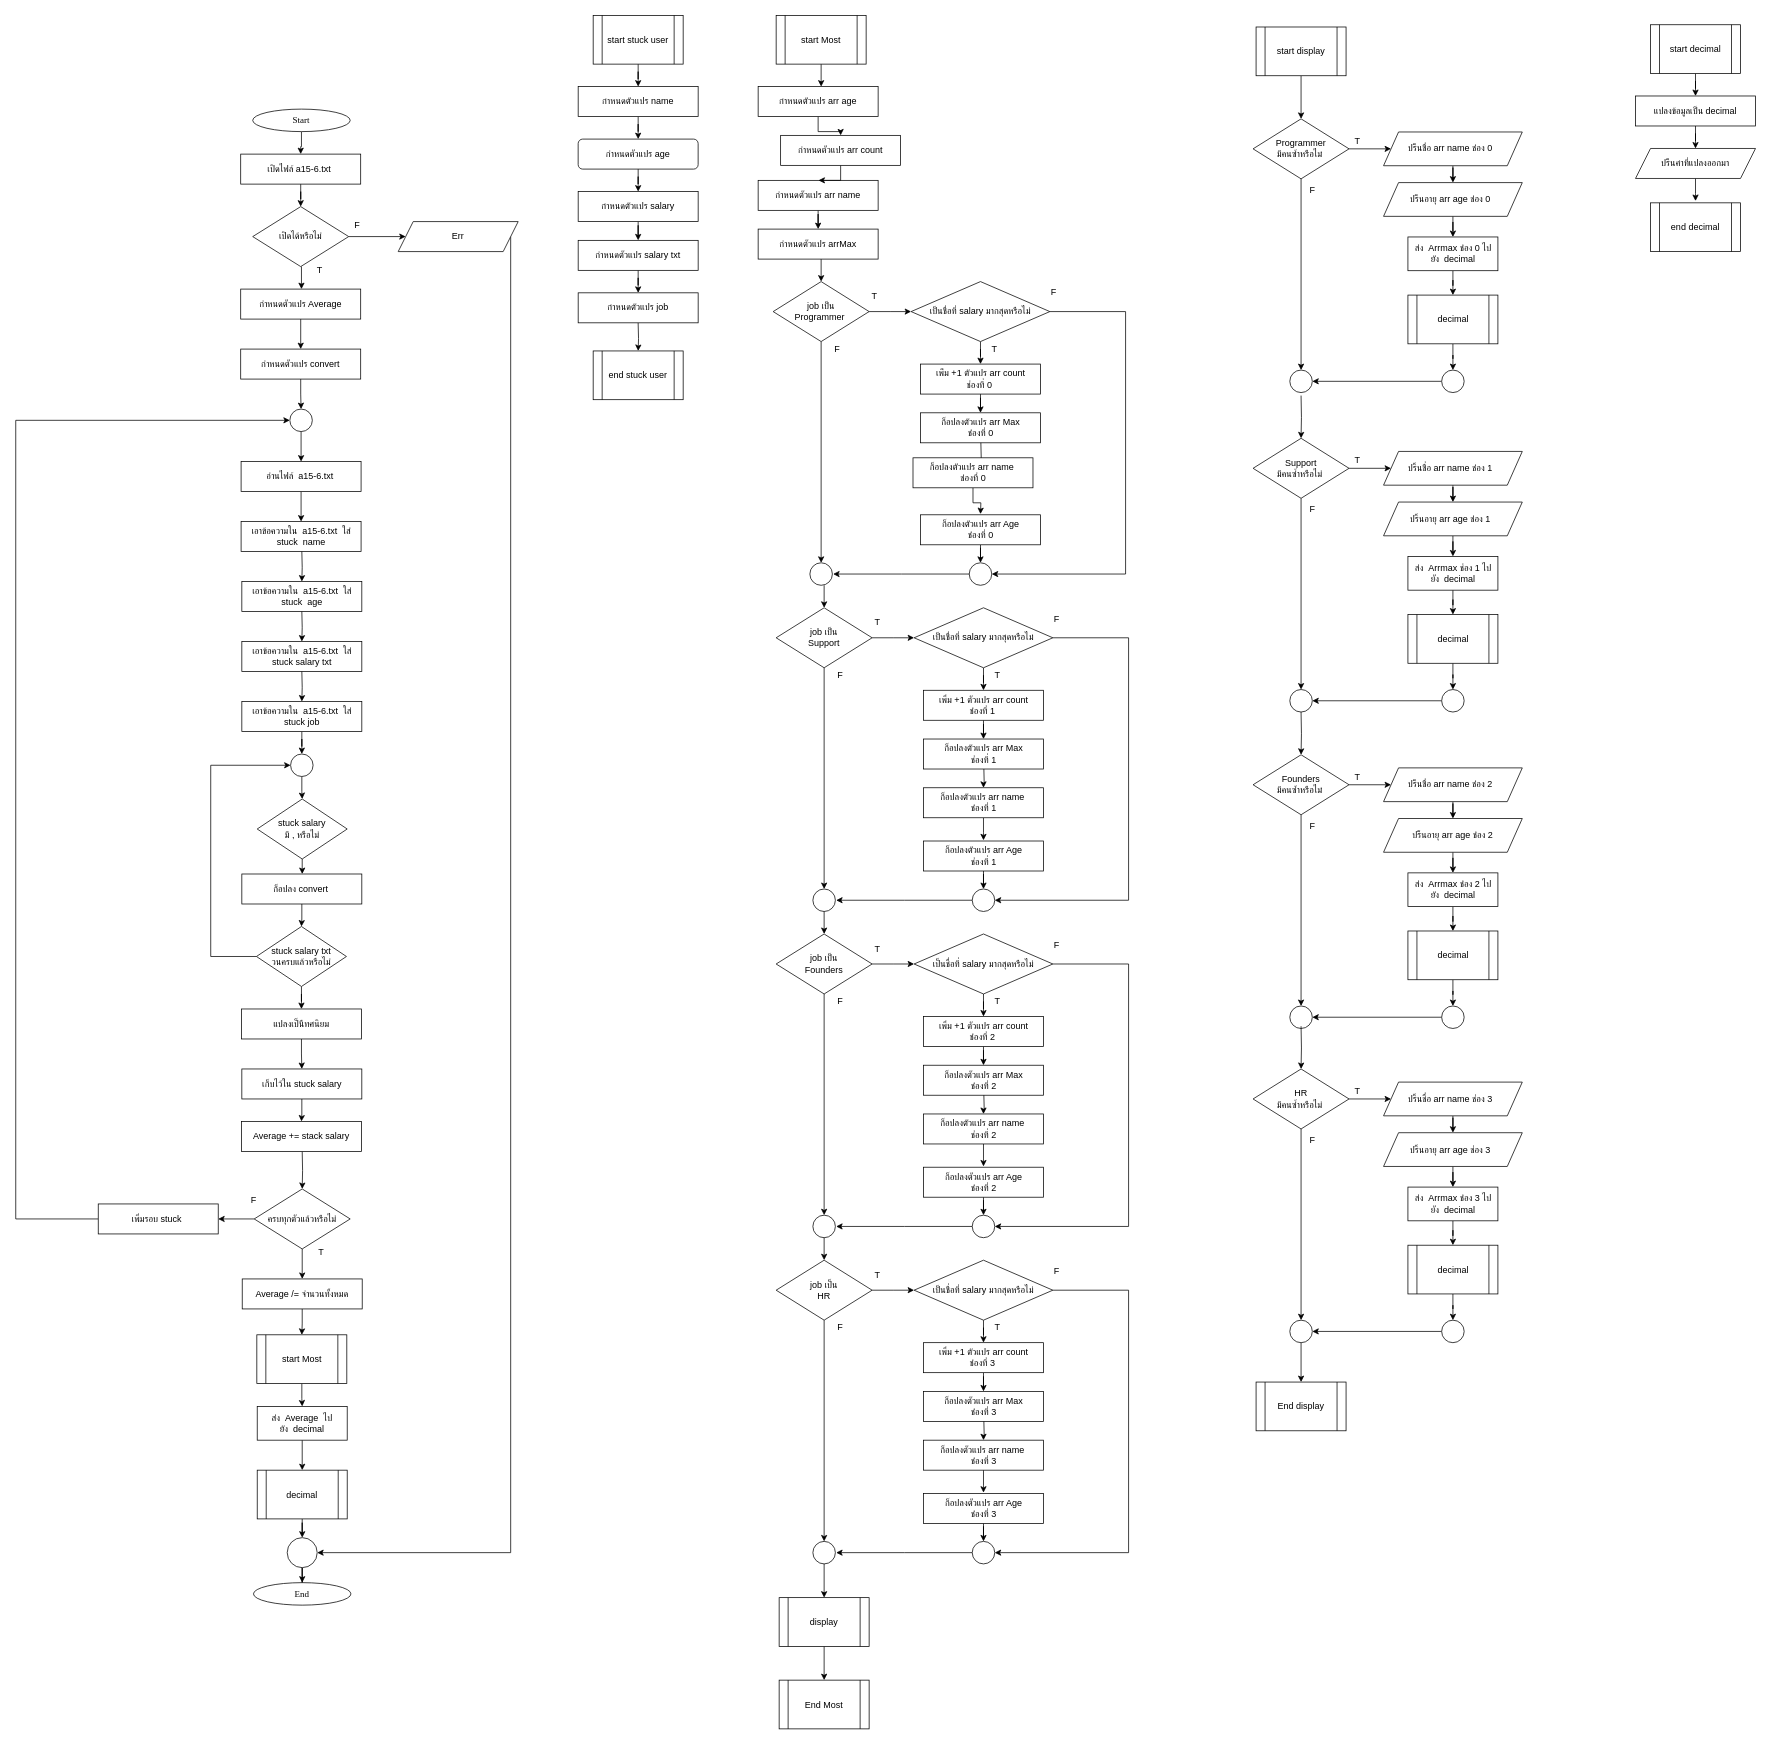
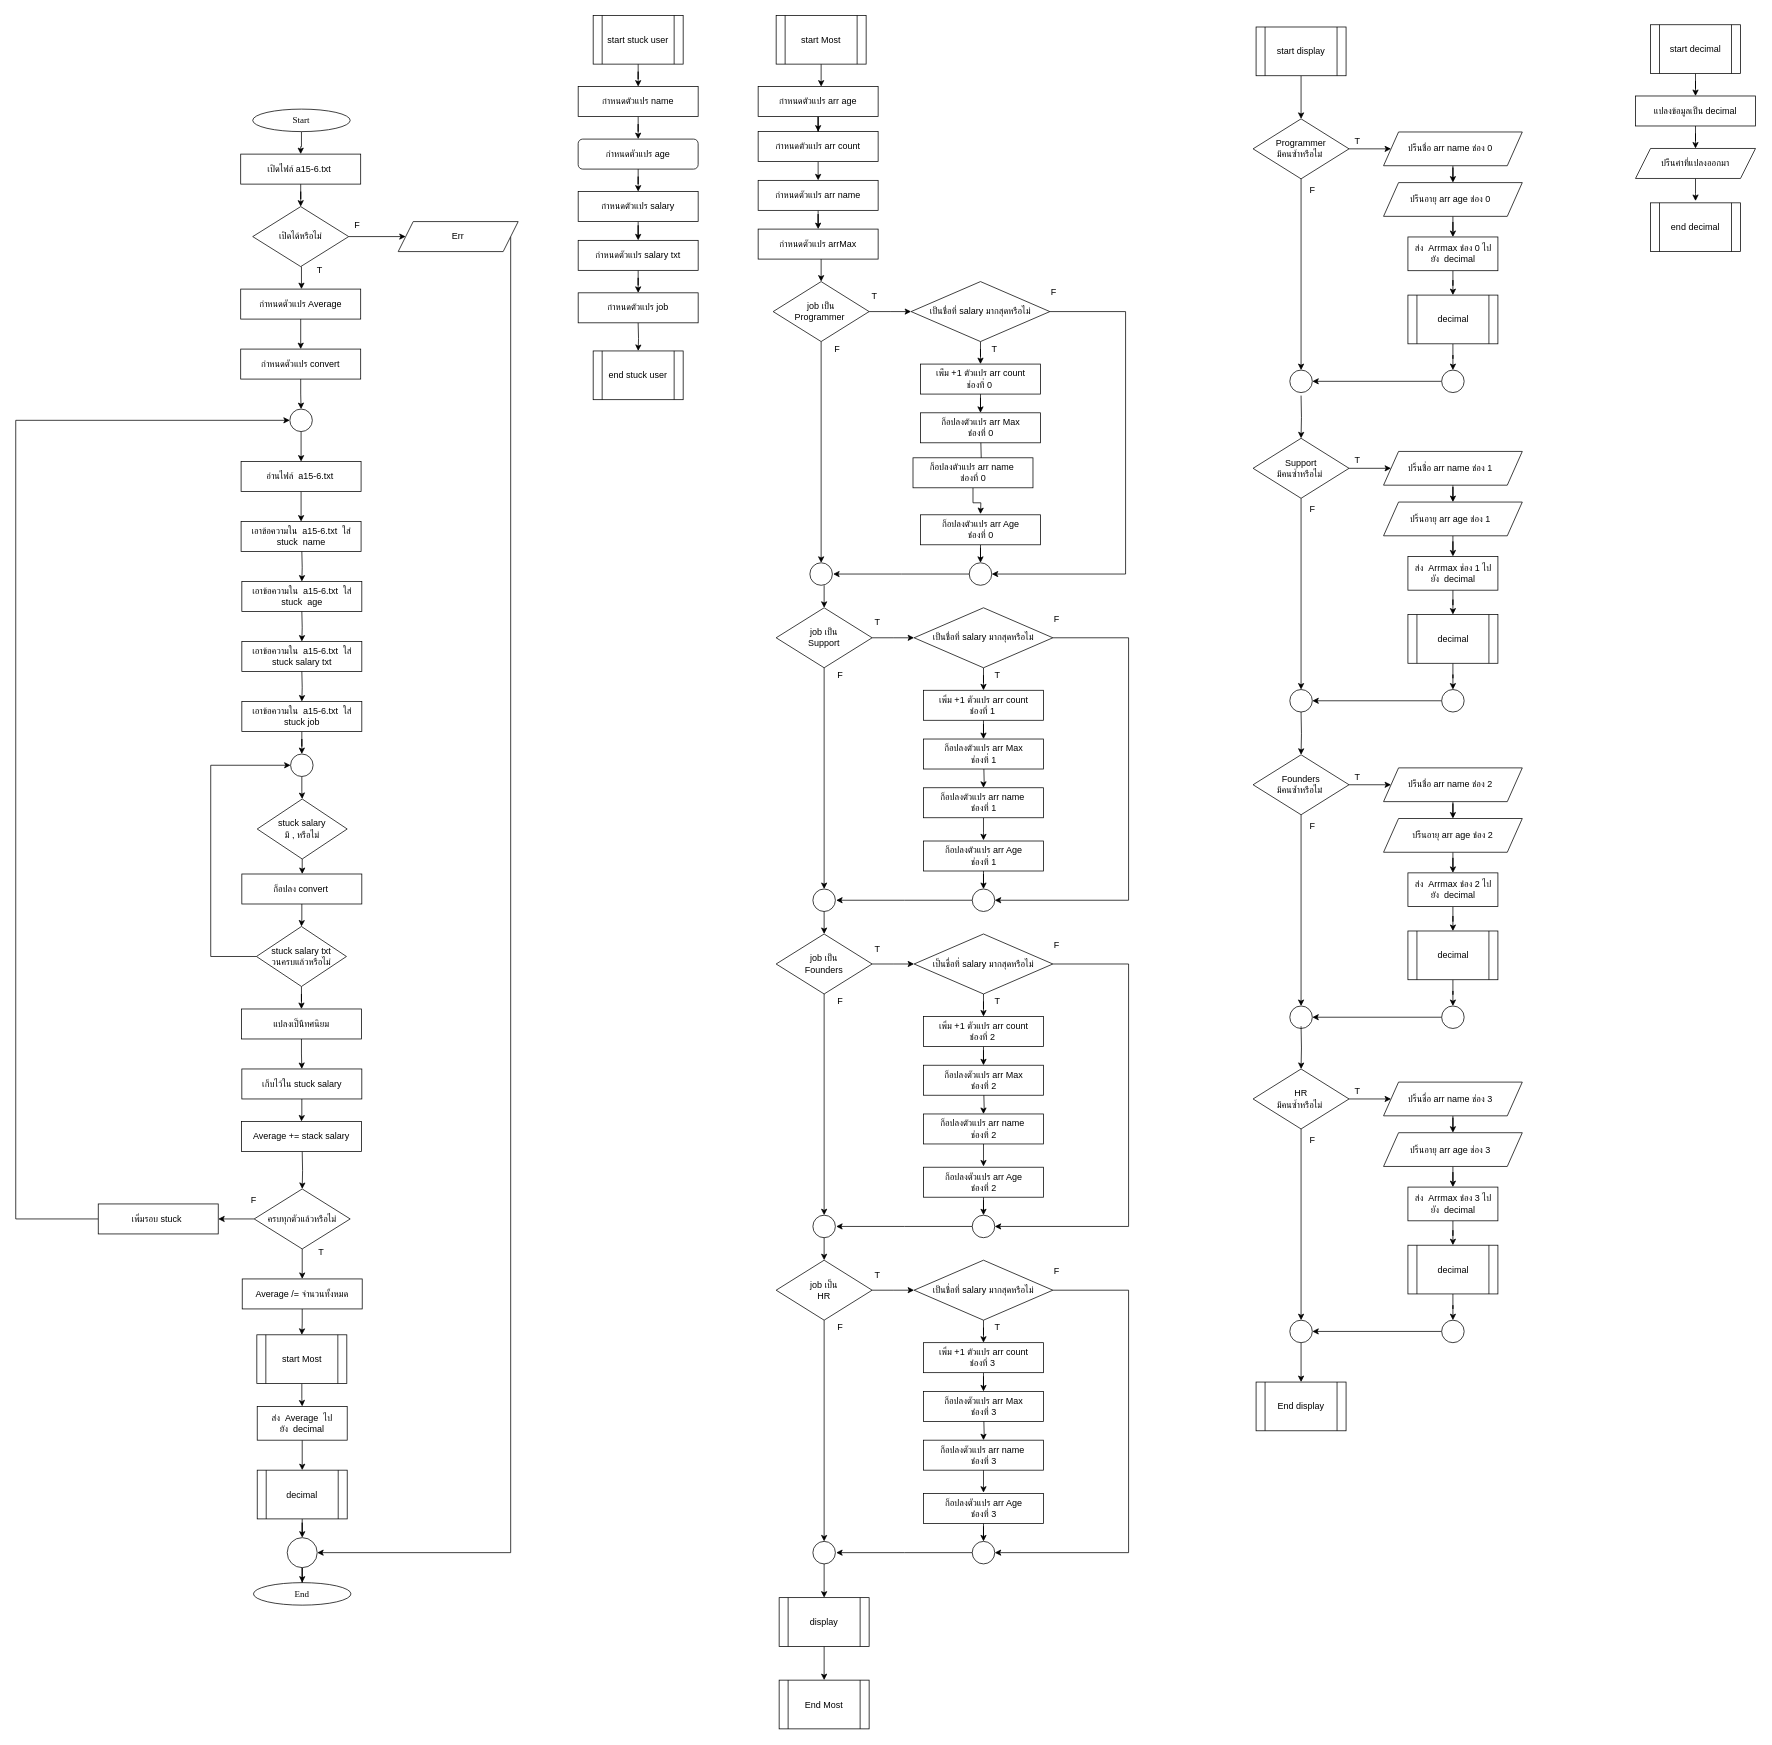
(840, 150) -> (818, 147)
